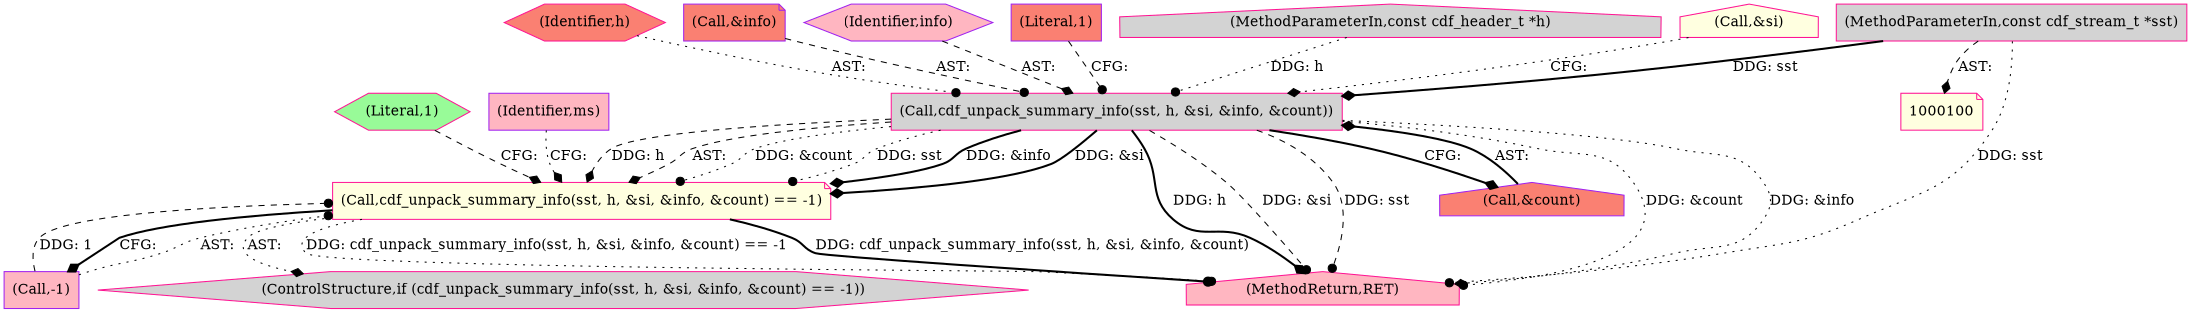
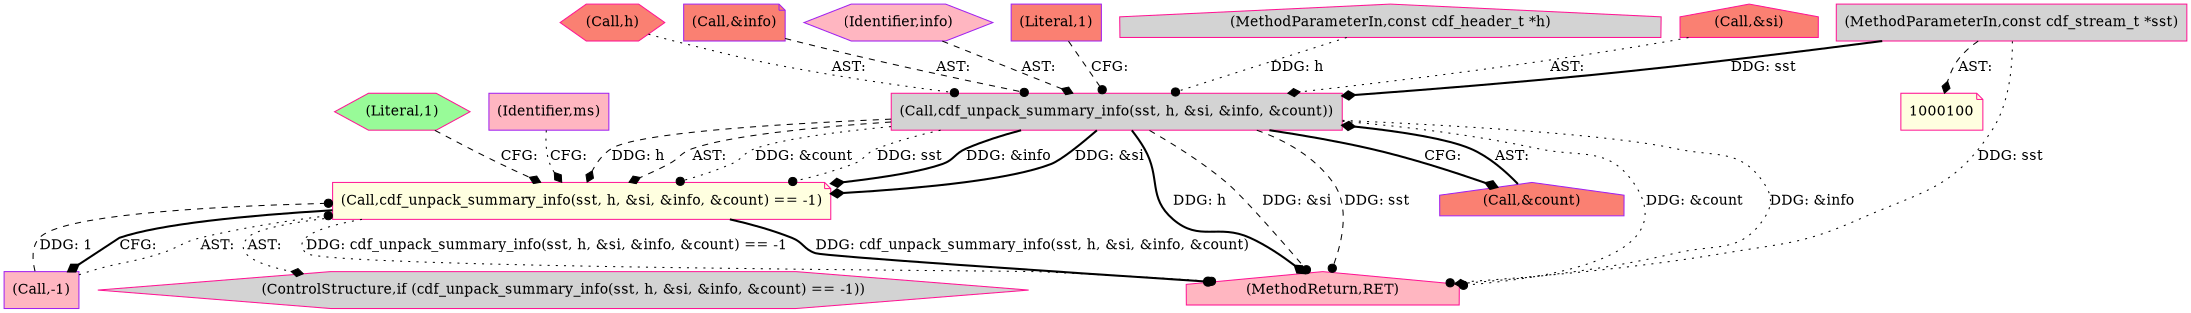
(585, 23) -> (612, 23)
(1749, 23) -> (1749, 23)
(1571, 67) -> (1570, 67)
